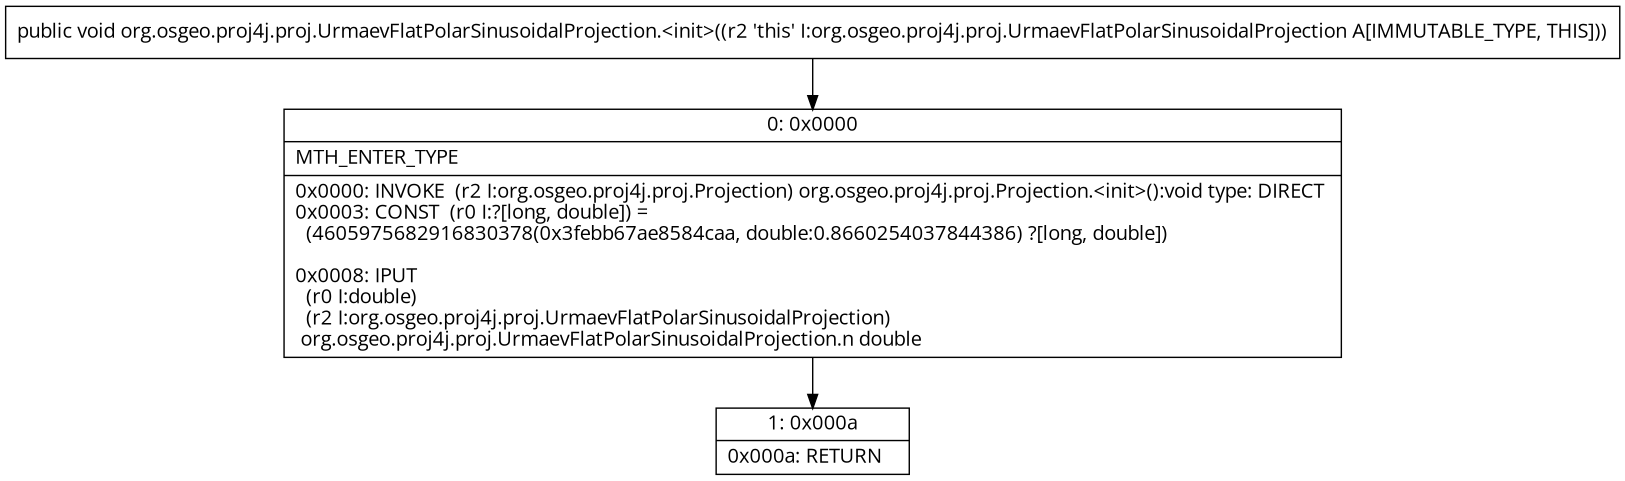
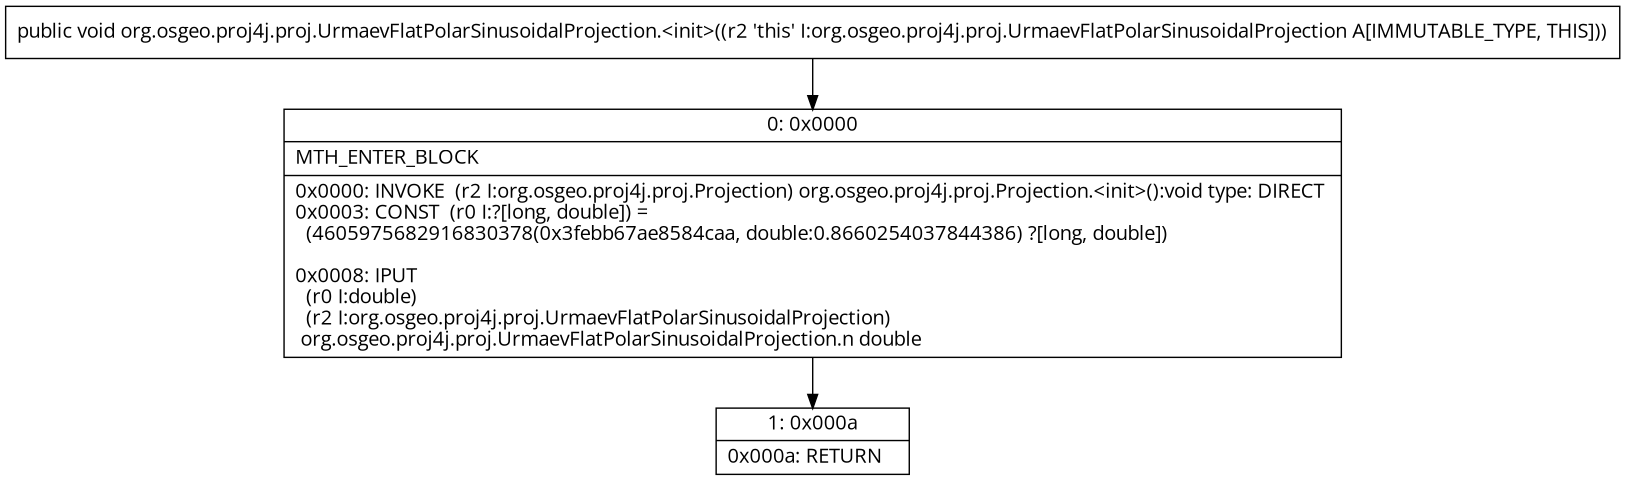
(377, 158) -> (387, 158)
